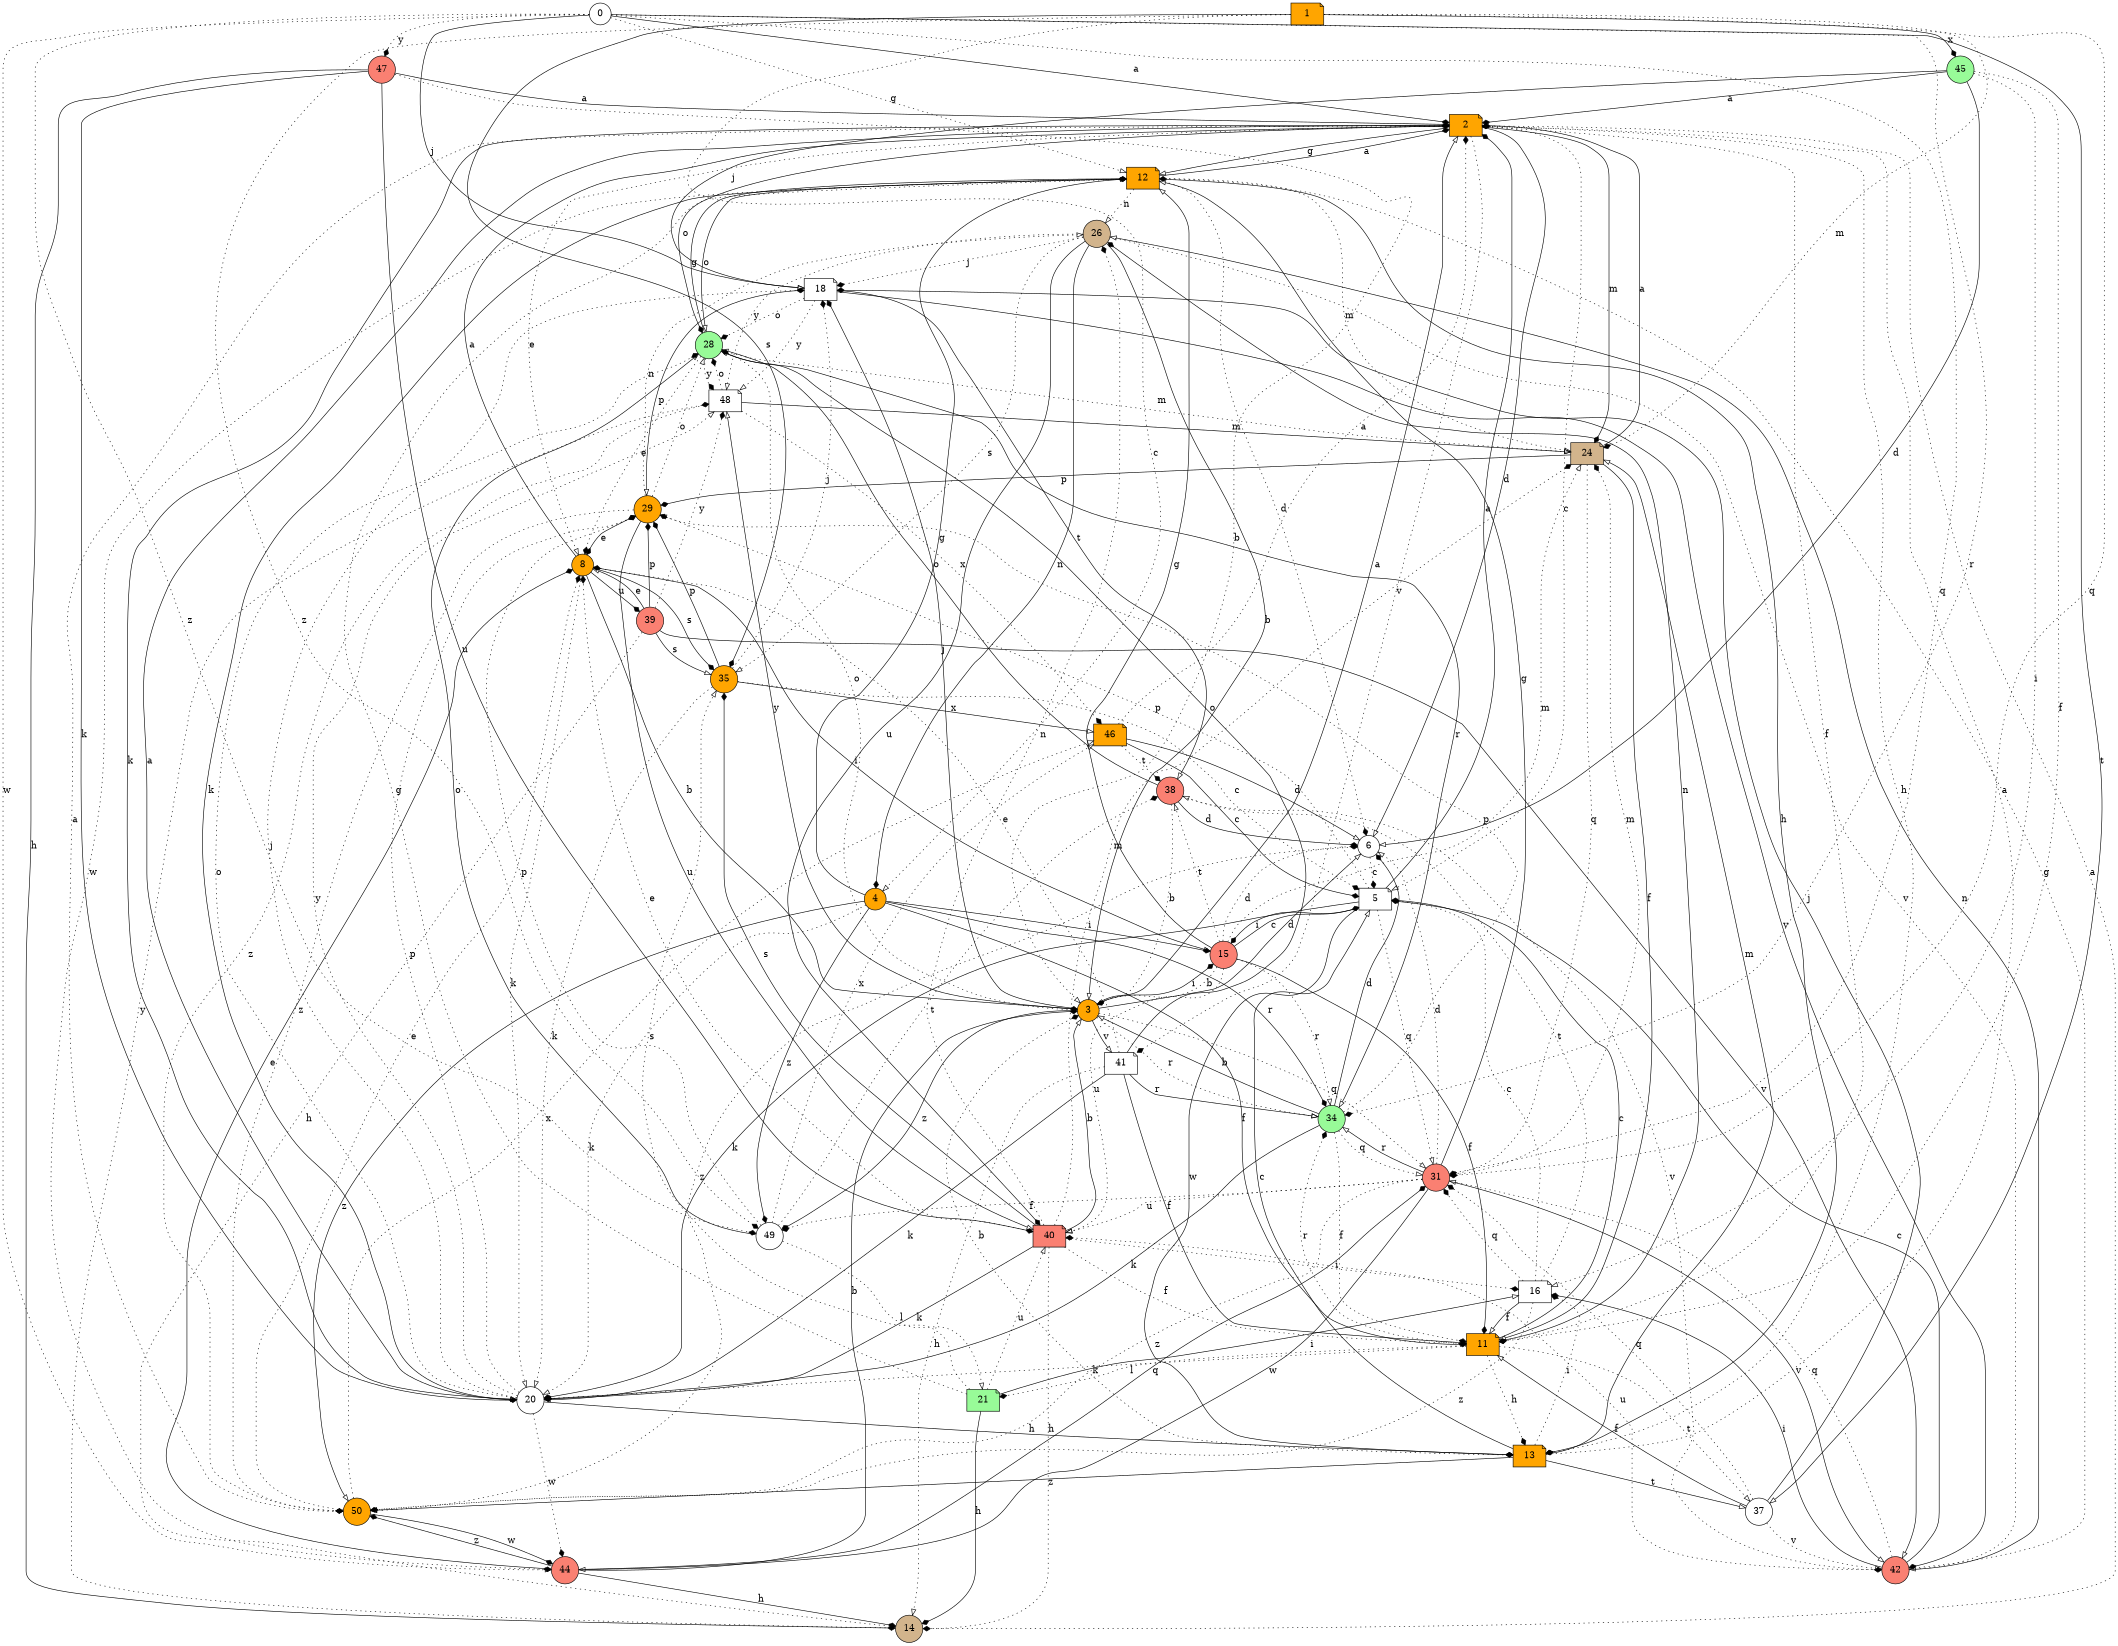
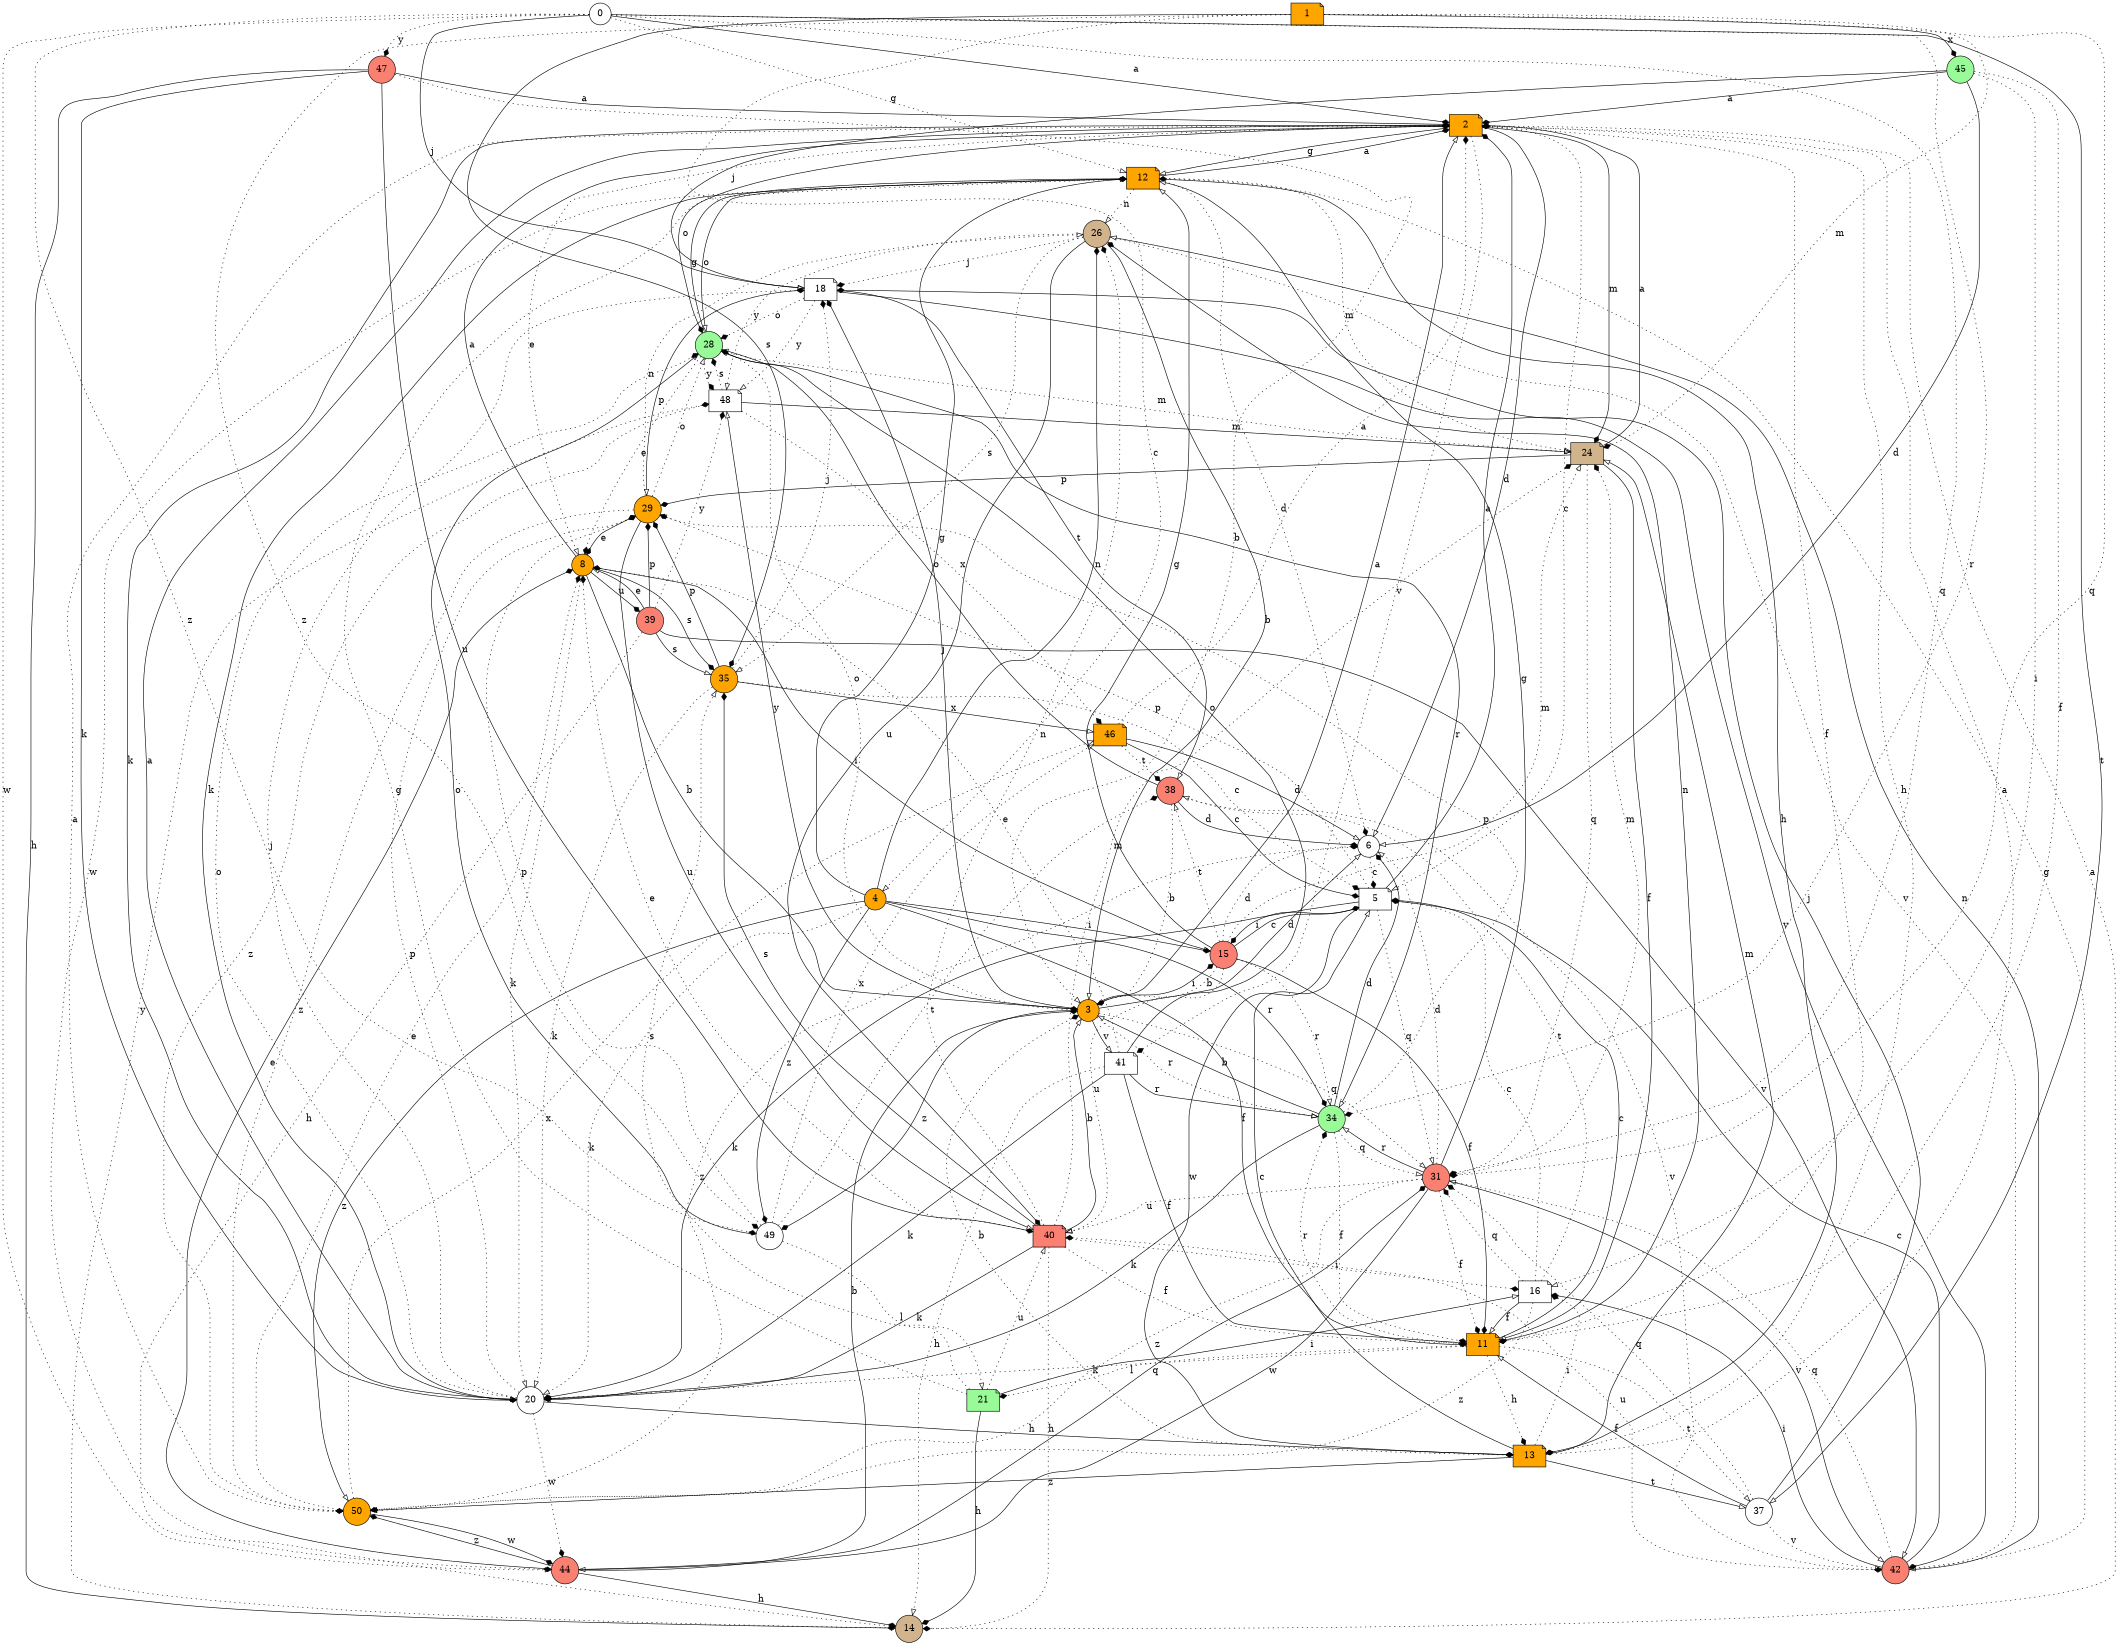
(721, 374) -> (721, 374)
(1051, 568) -> (1076, 608)
(313, 831) -> none
(1121, 1199) -> (1456, 1259)
